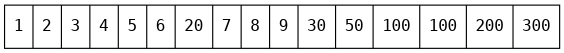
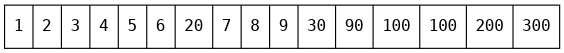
(354, 26) -> (354, 26)
